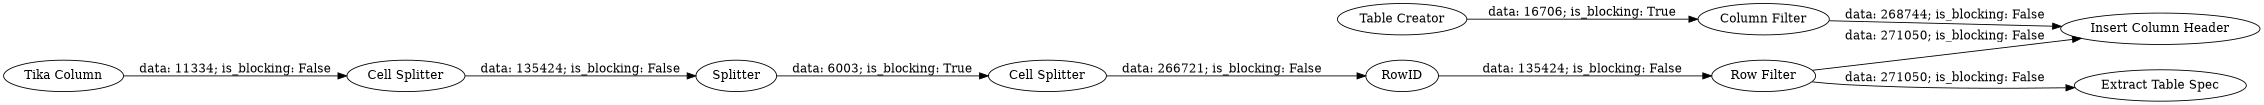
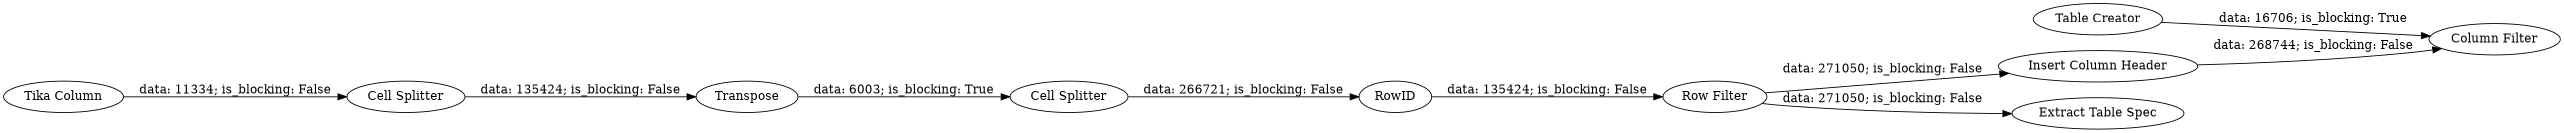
(1941, 23) -> (2315, 60)
(736, 76) -> (747, 97)
